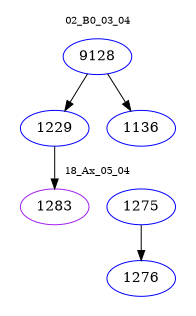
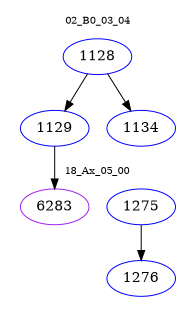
(97, 57) -> (97, 57)
(55, 128) -> (55, 128)
(141, 128) -> (141, 128)
(97, 172) -> (97, 172)
(55, 207) -> (55, 207)
